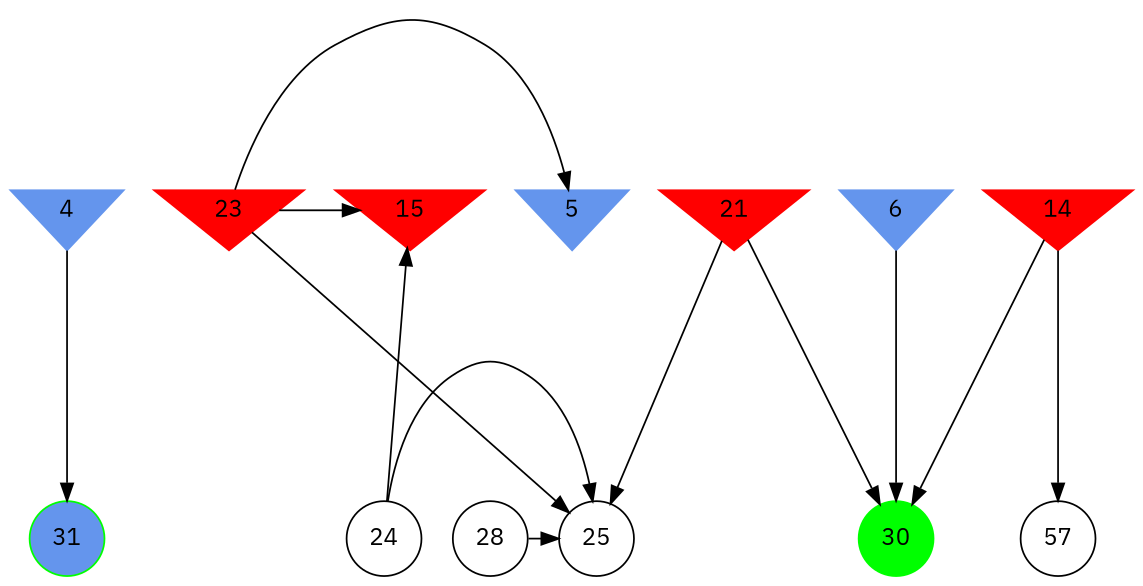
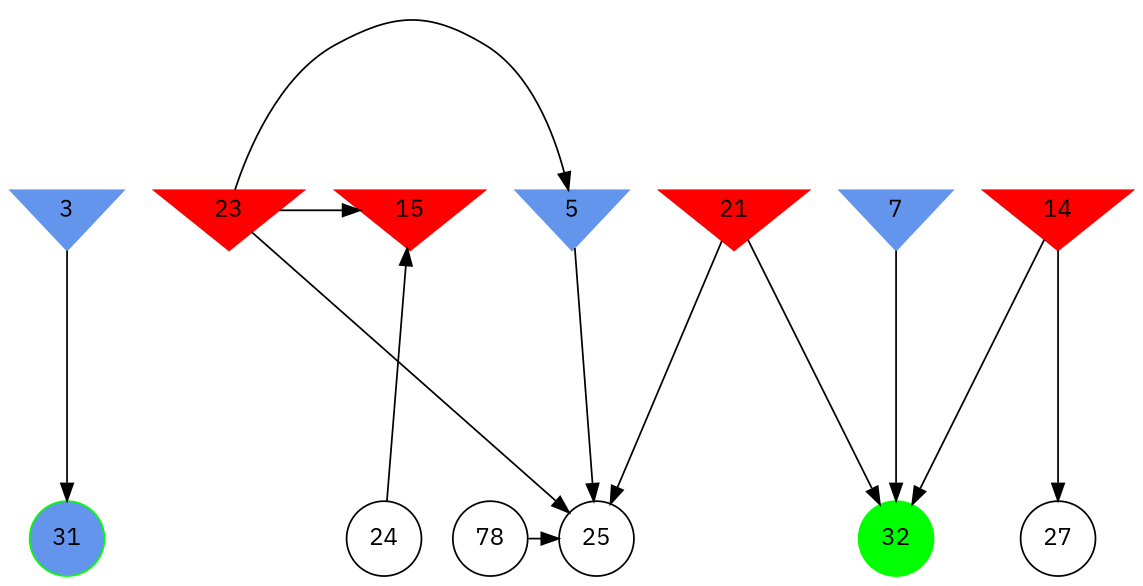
(67, 210) -> (67, 210)
(896, 210) -> (896, 210)
(481, 362) -> (584, 366)
(490, 539) -> (490, 539)
(896, 539) -> (896, 539)
(1058, 539) -> (1058, 539)
